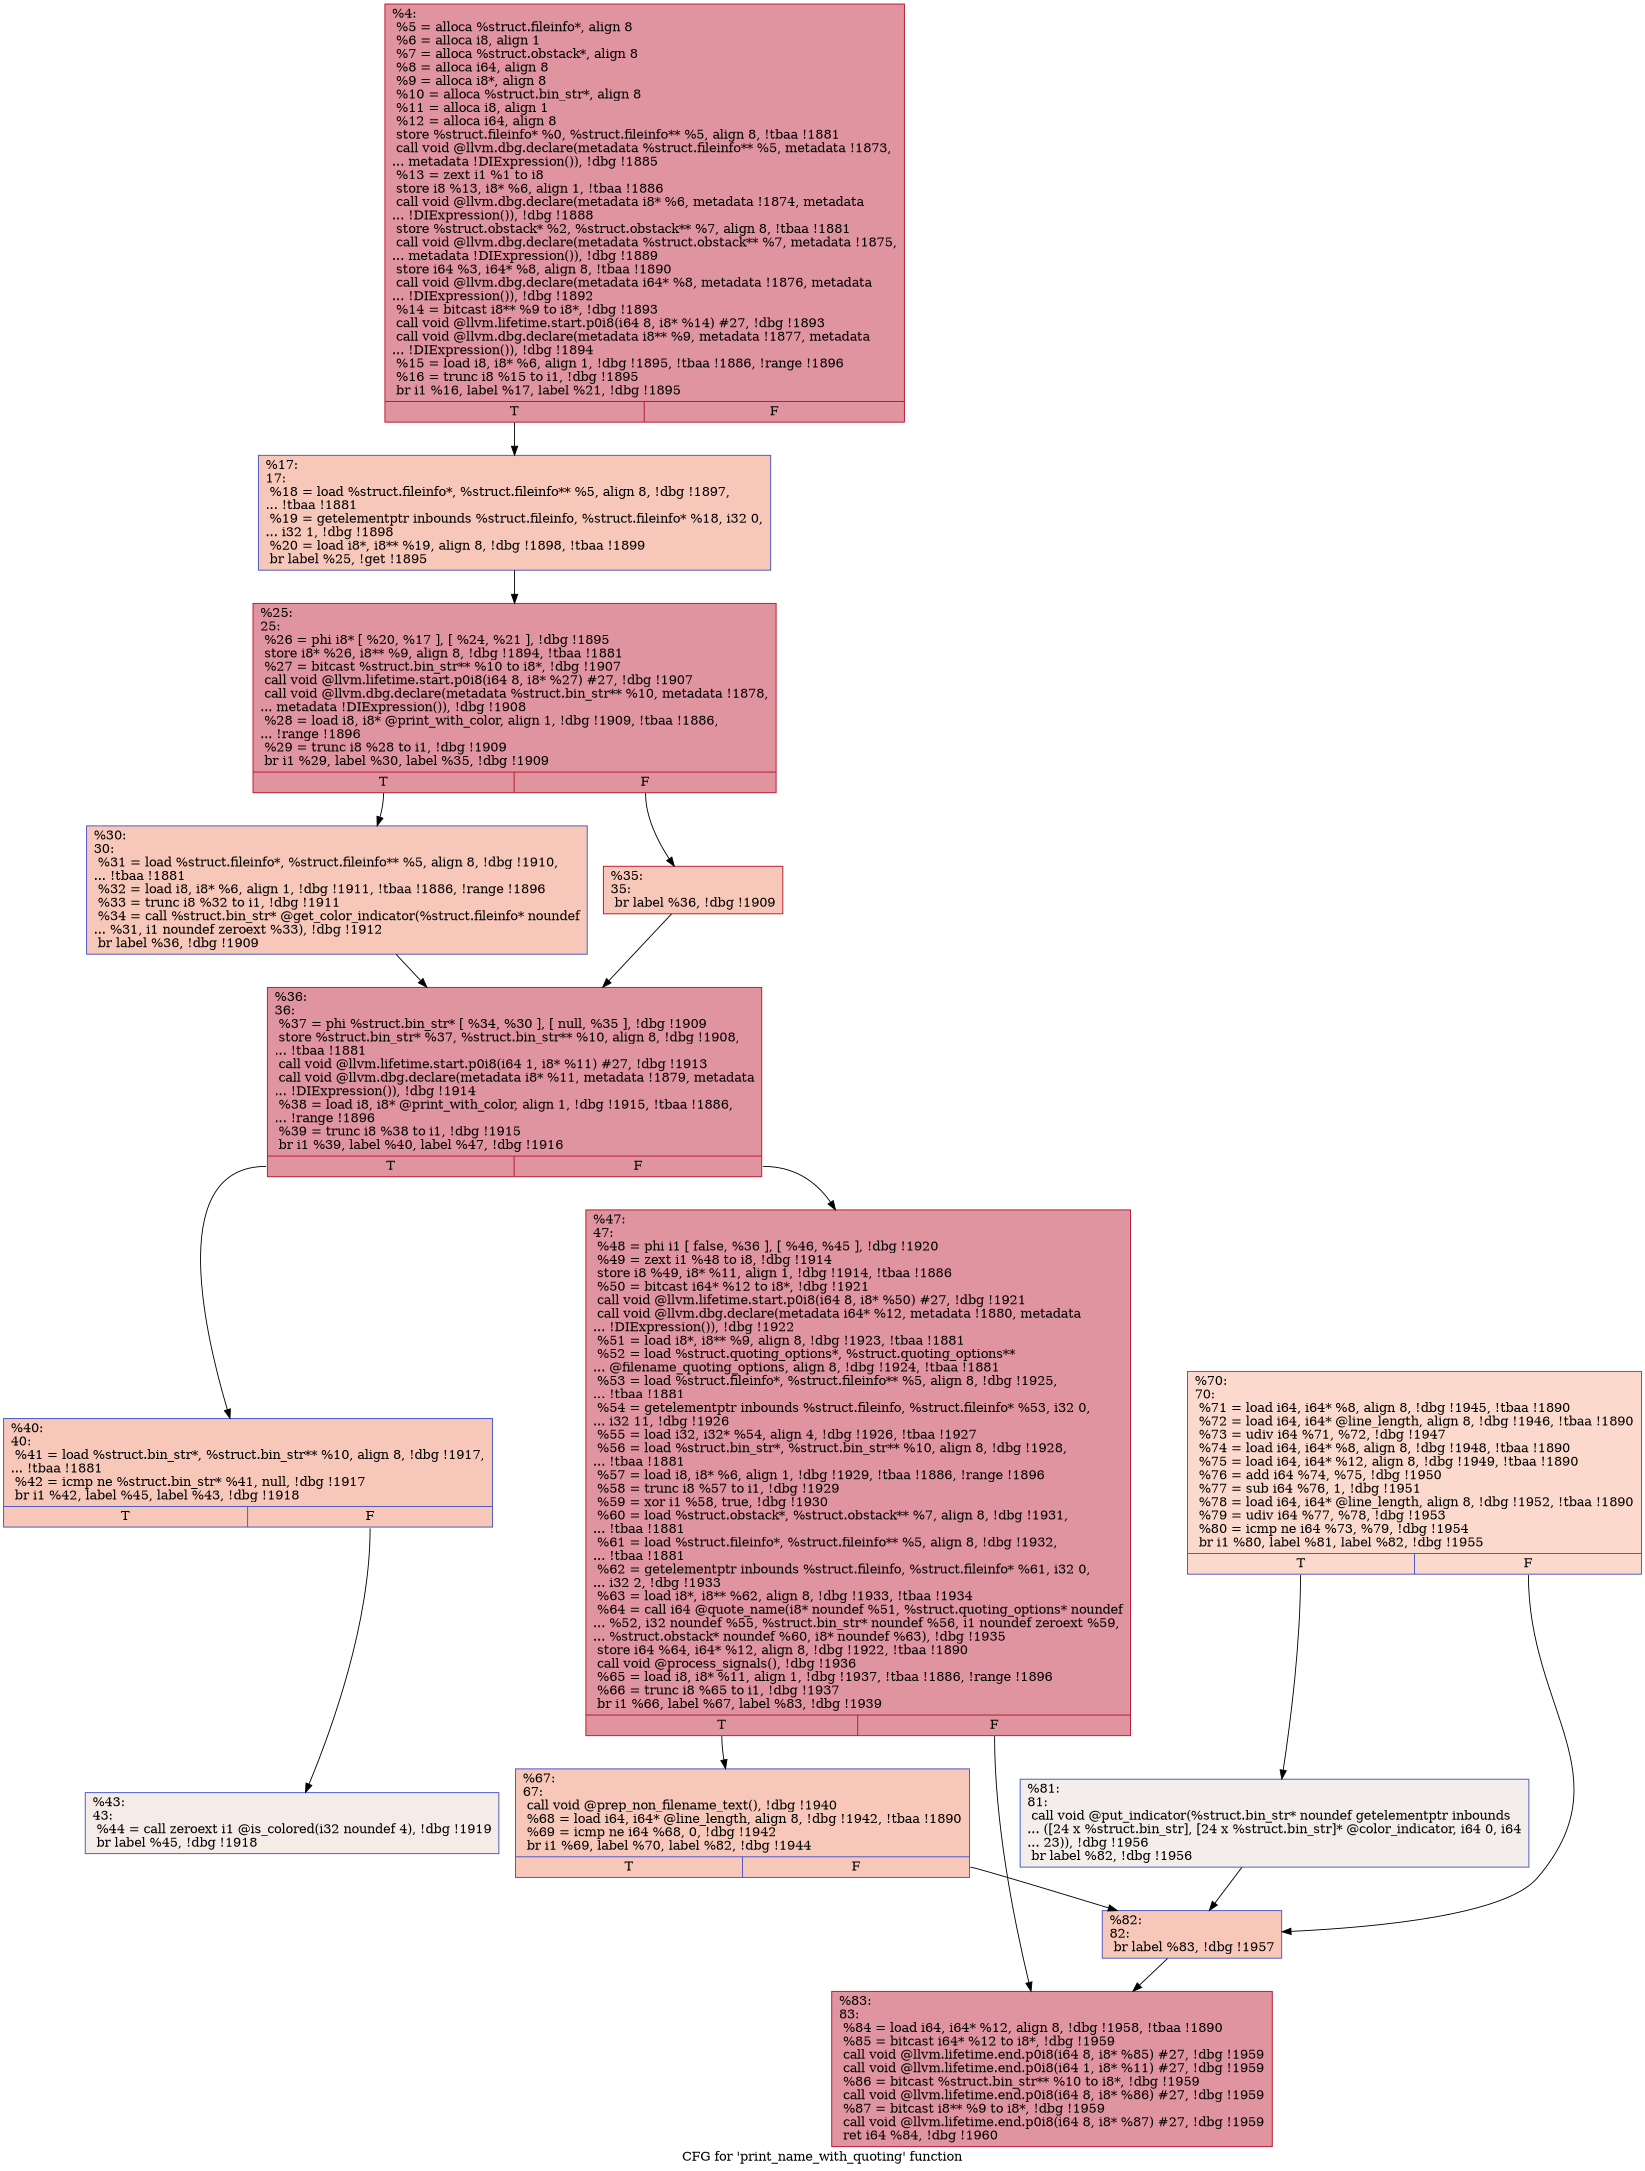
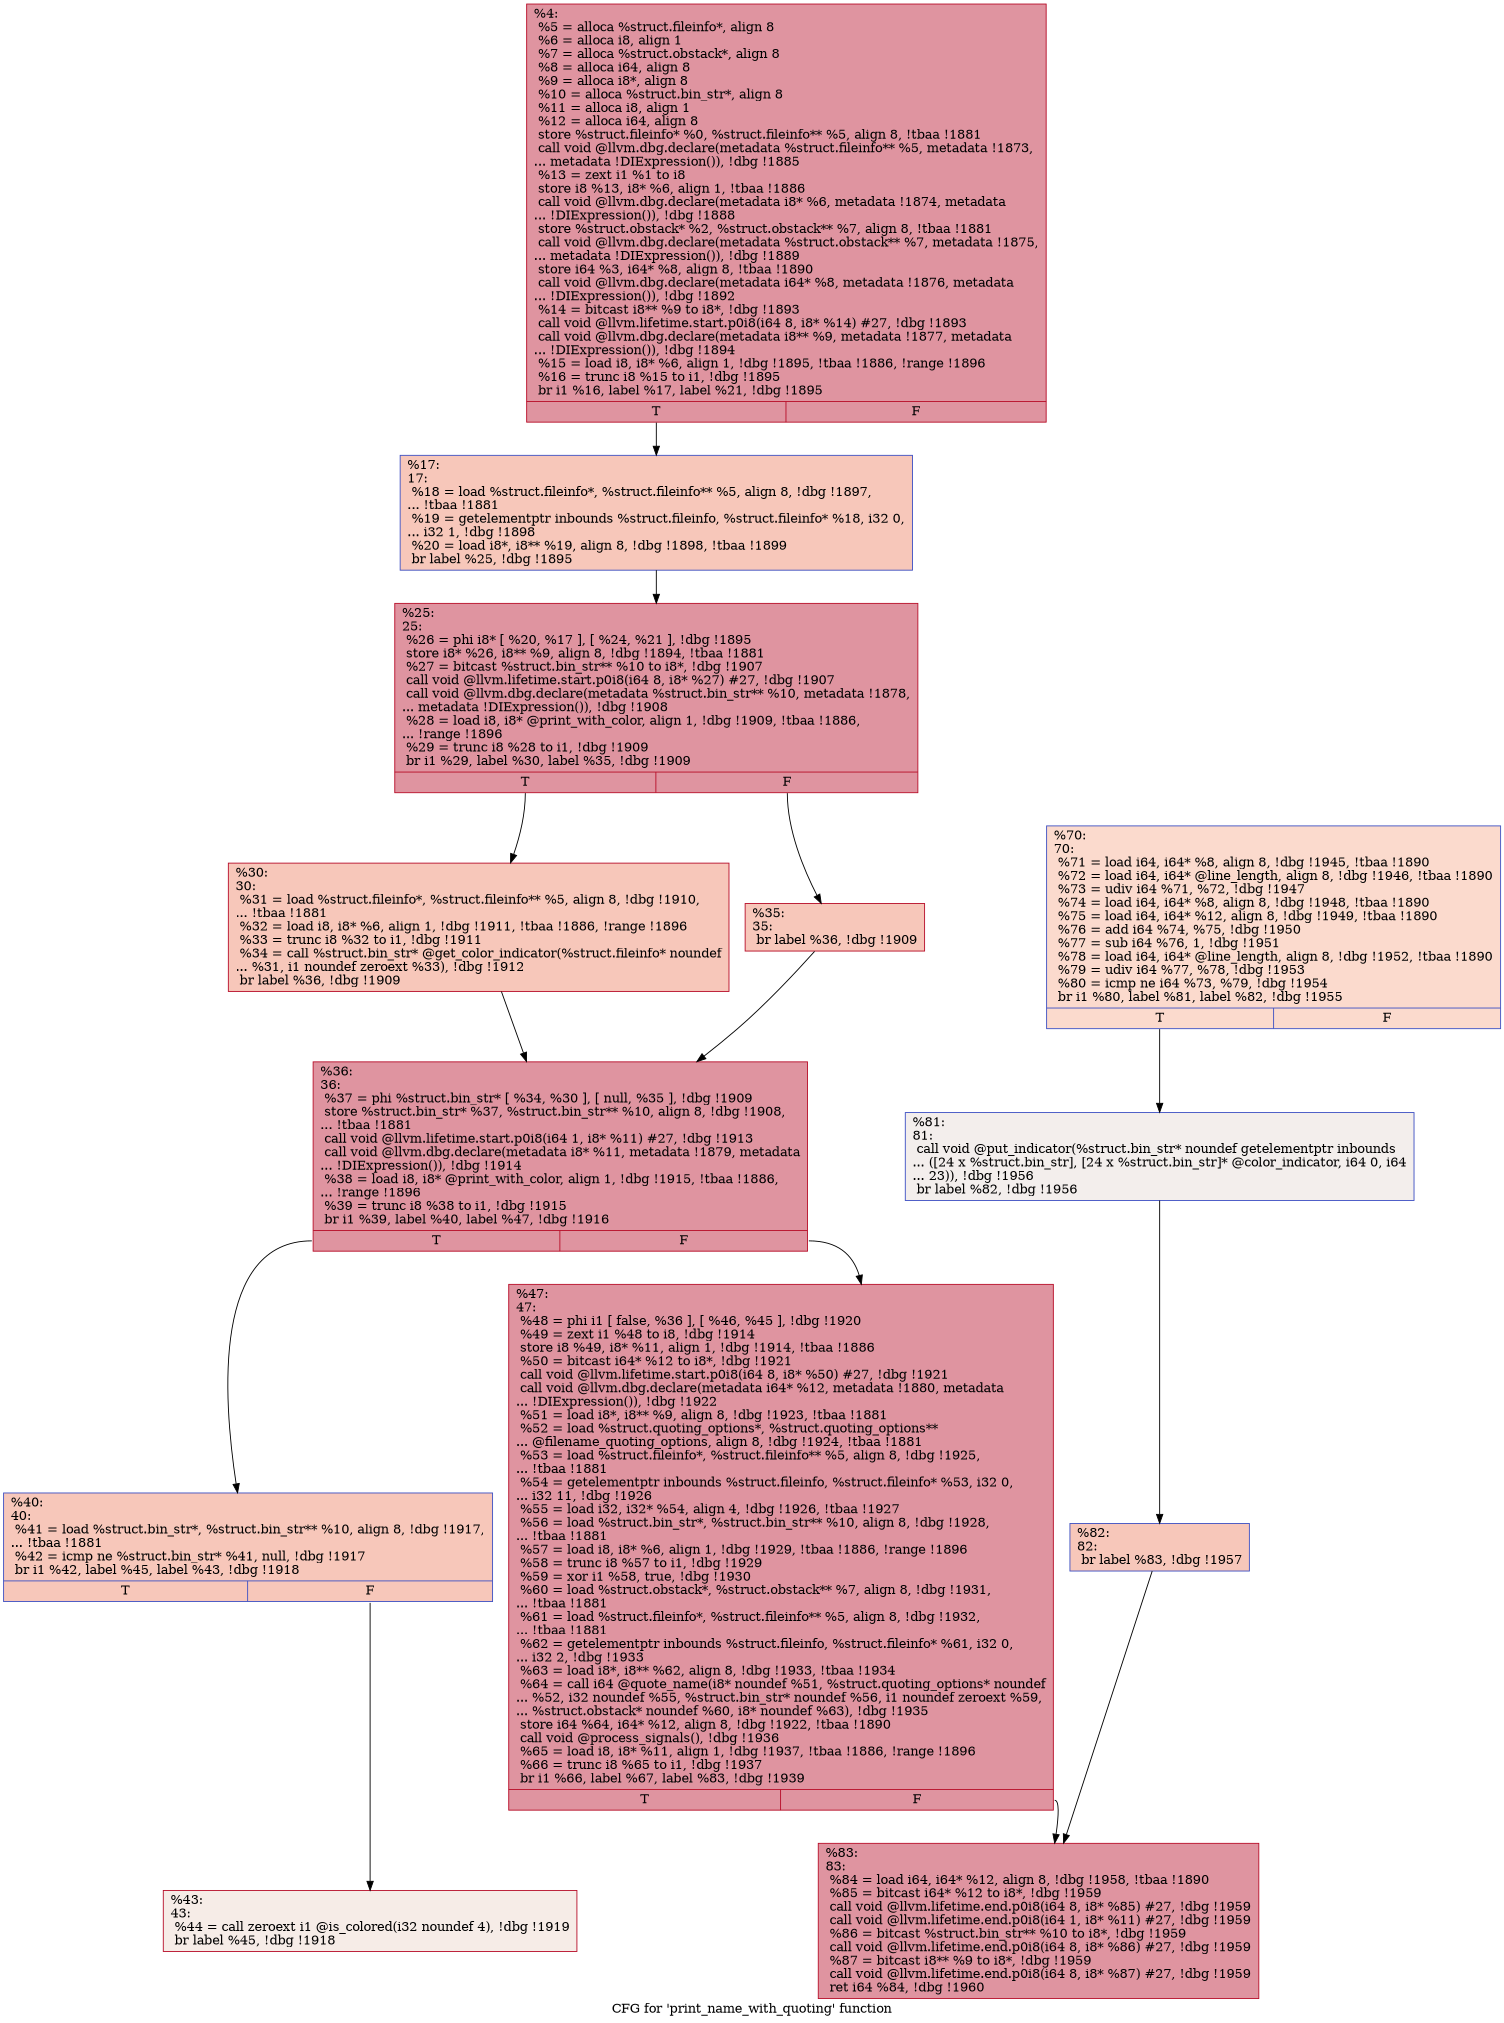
(347, 559) -> (490, 559)
(337, 890) -> (479, 927)
(292, 1823) -> (370, 1921)
(742, 1823) -> none
(1555, 1852) -> none
